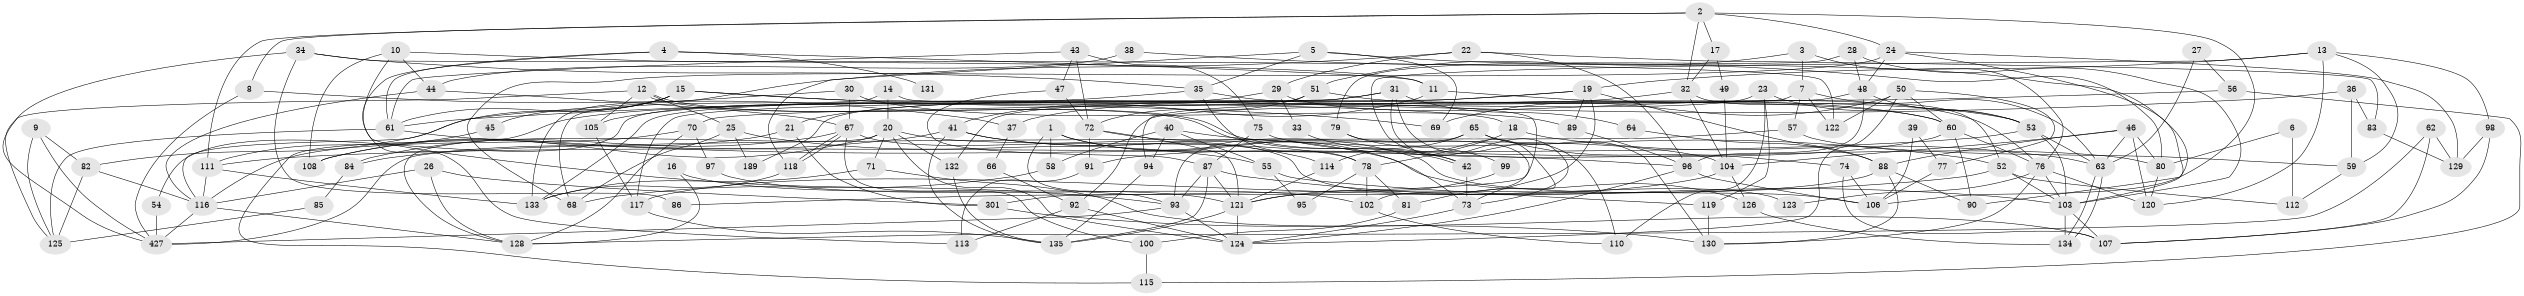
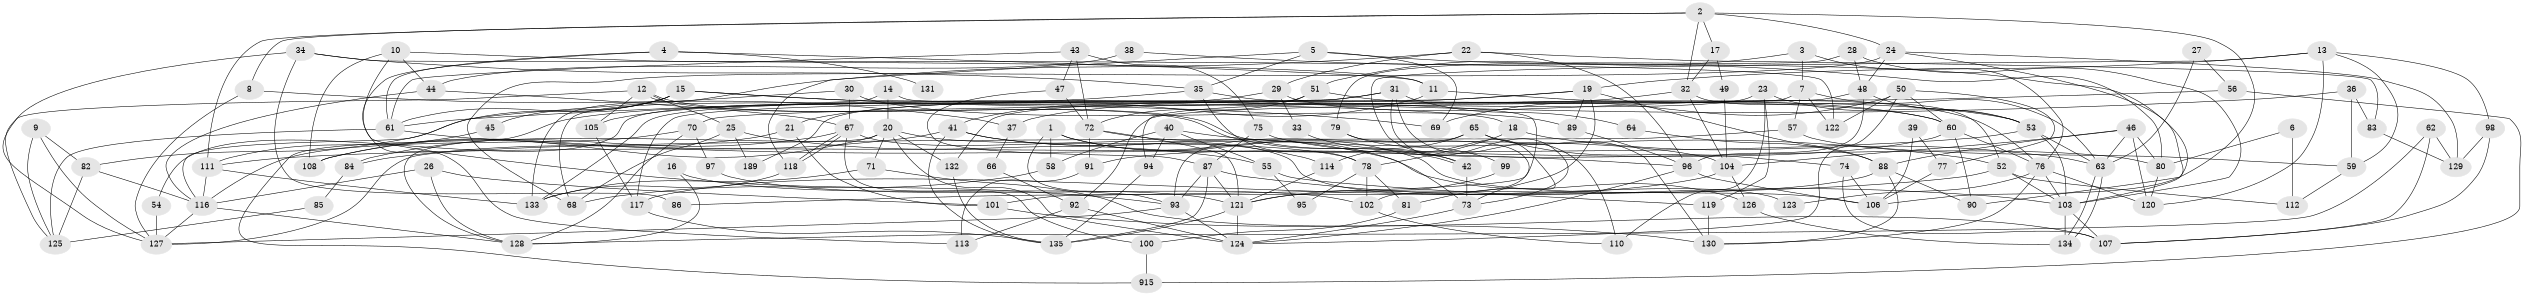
(993, 206) -> (993, 206)
(156, 245) -> (156, 245)
(1146, 283) -> (1146, 283)
